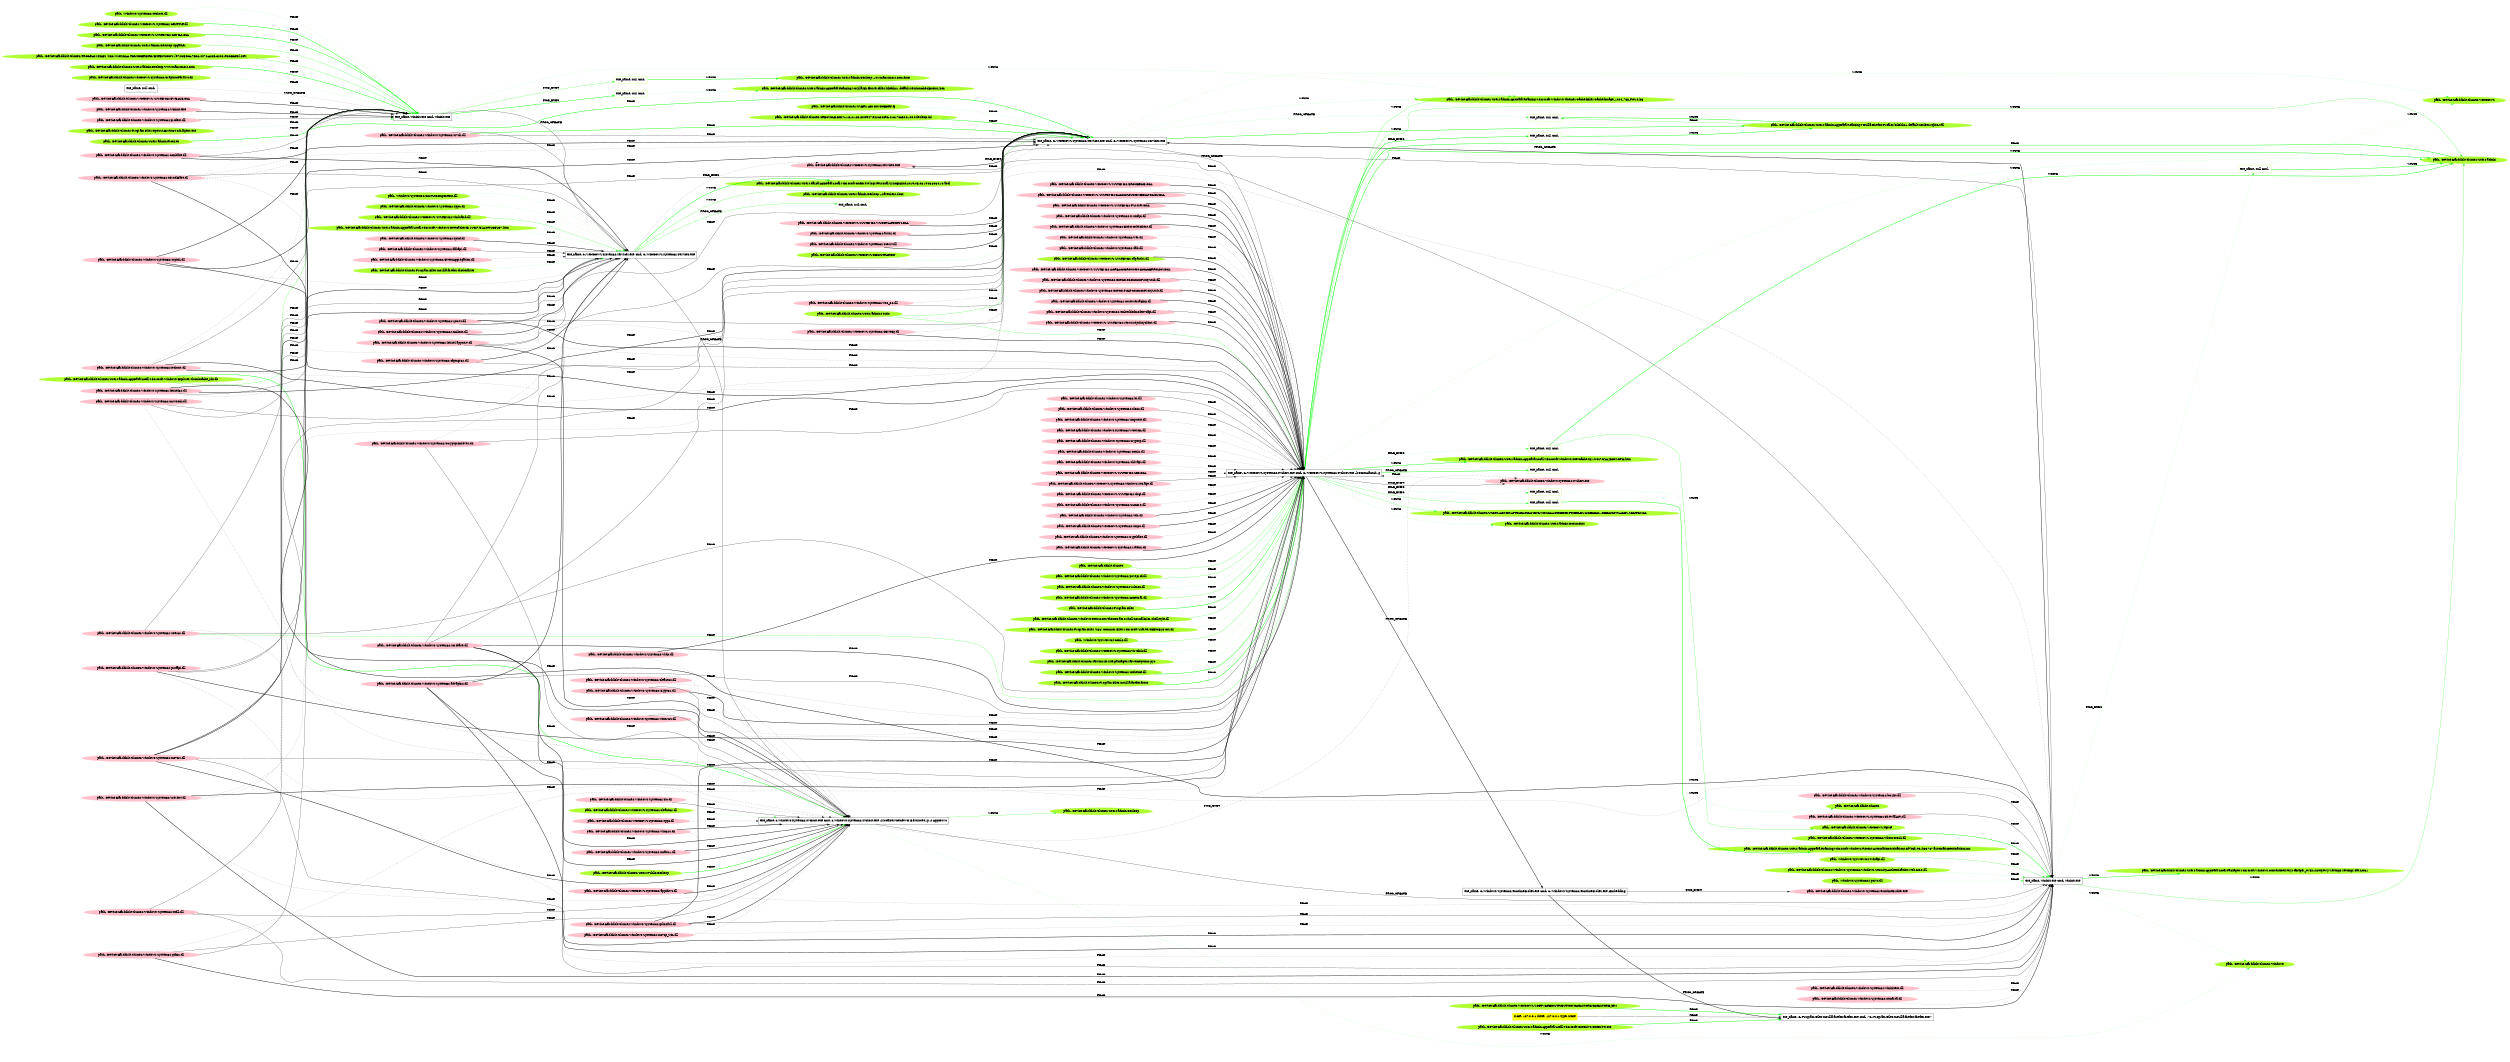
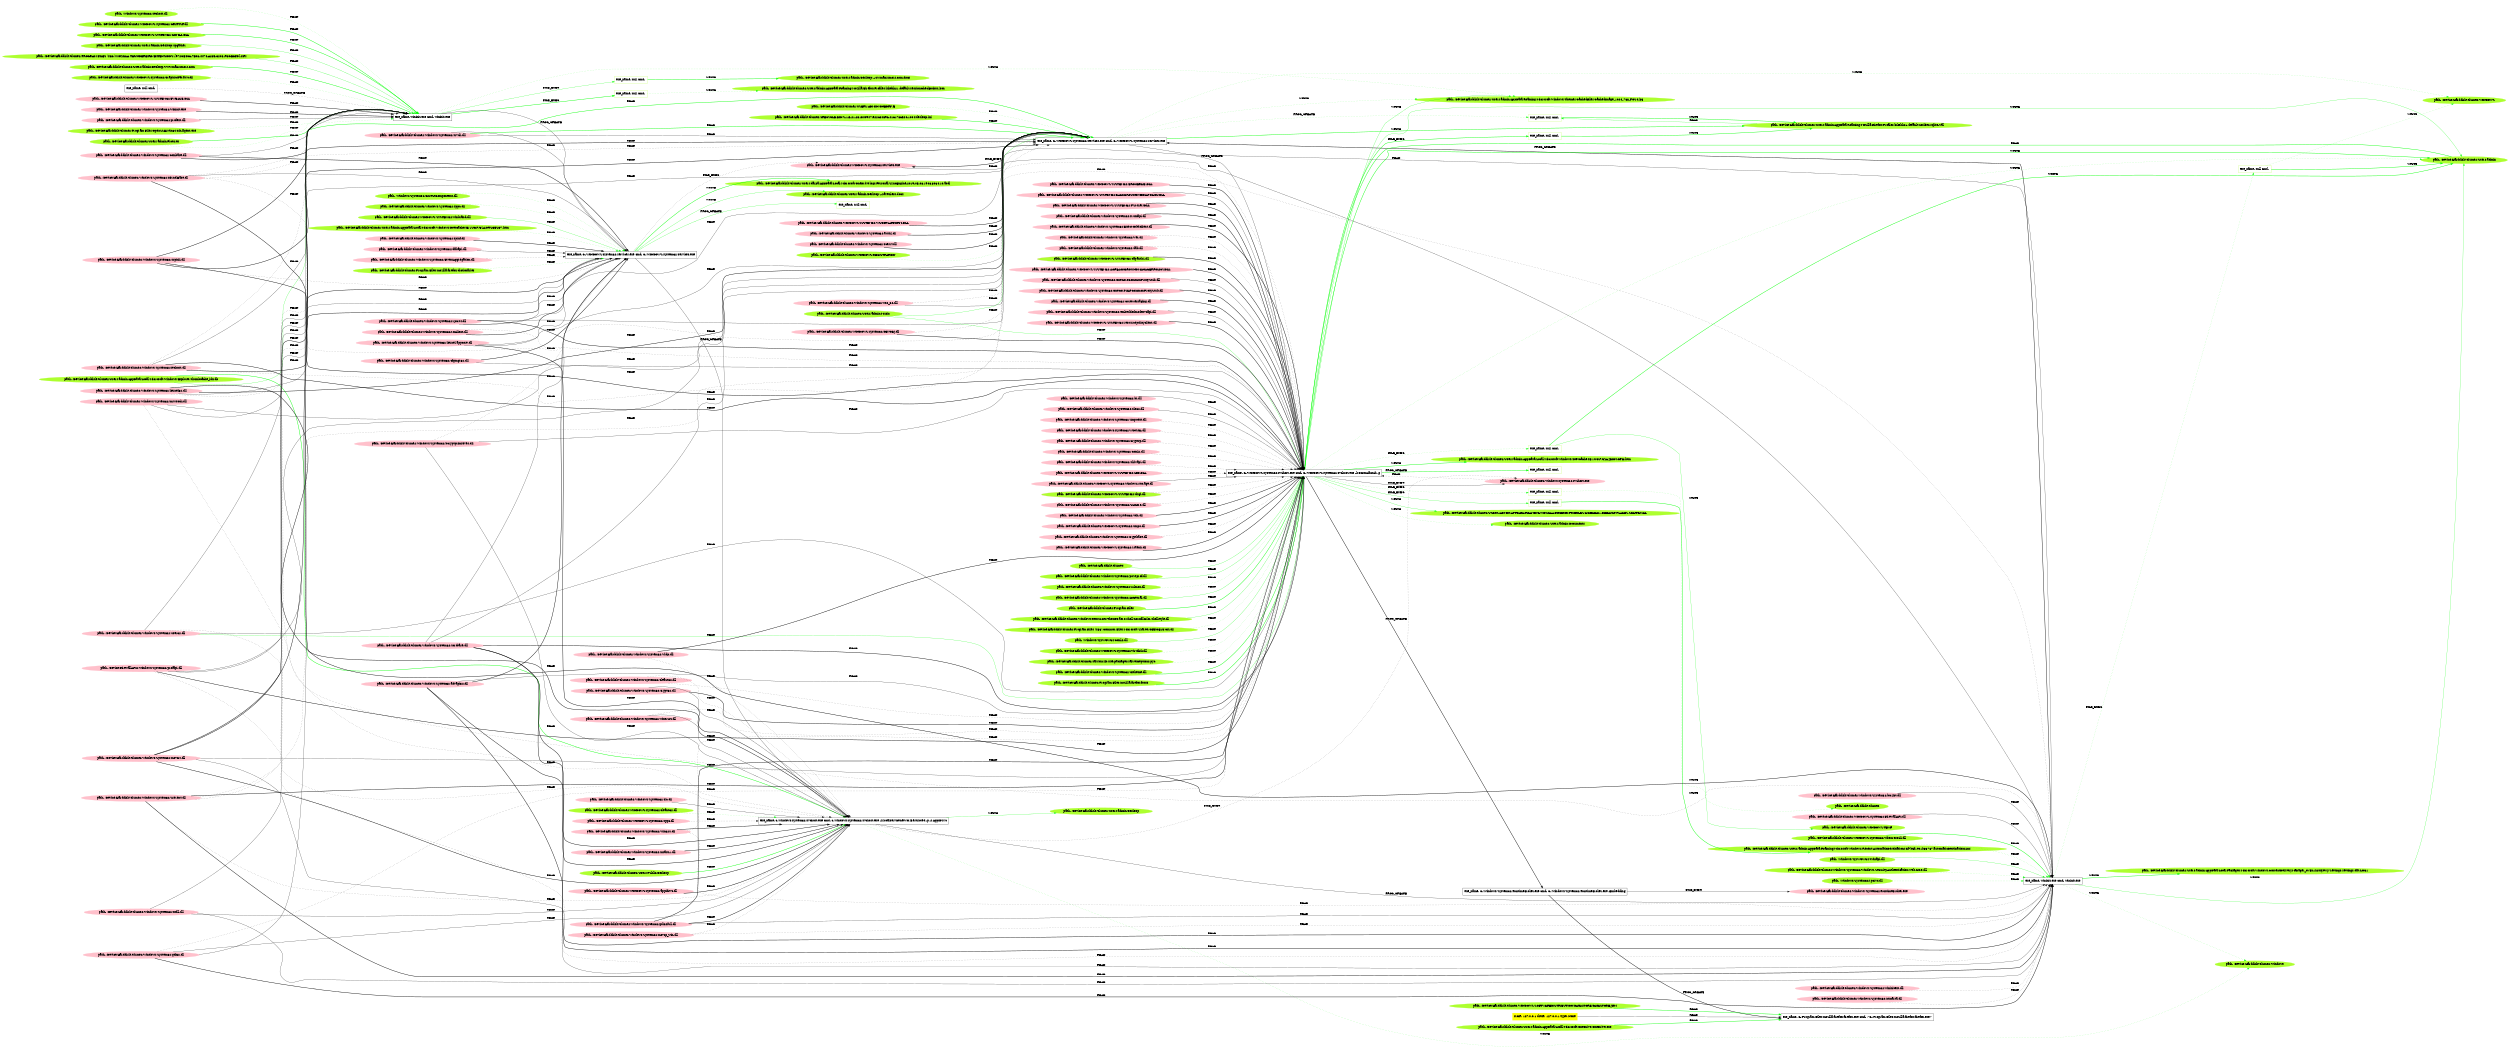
(1101, 495) -> (1101, 495)
(141, 668) -> (141, 668)
